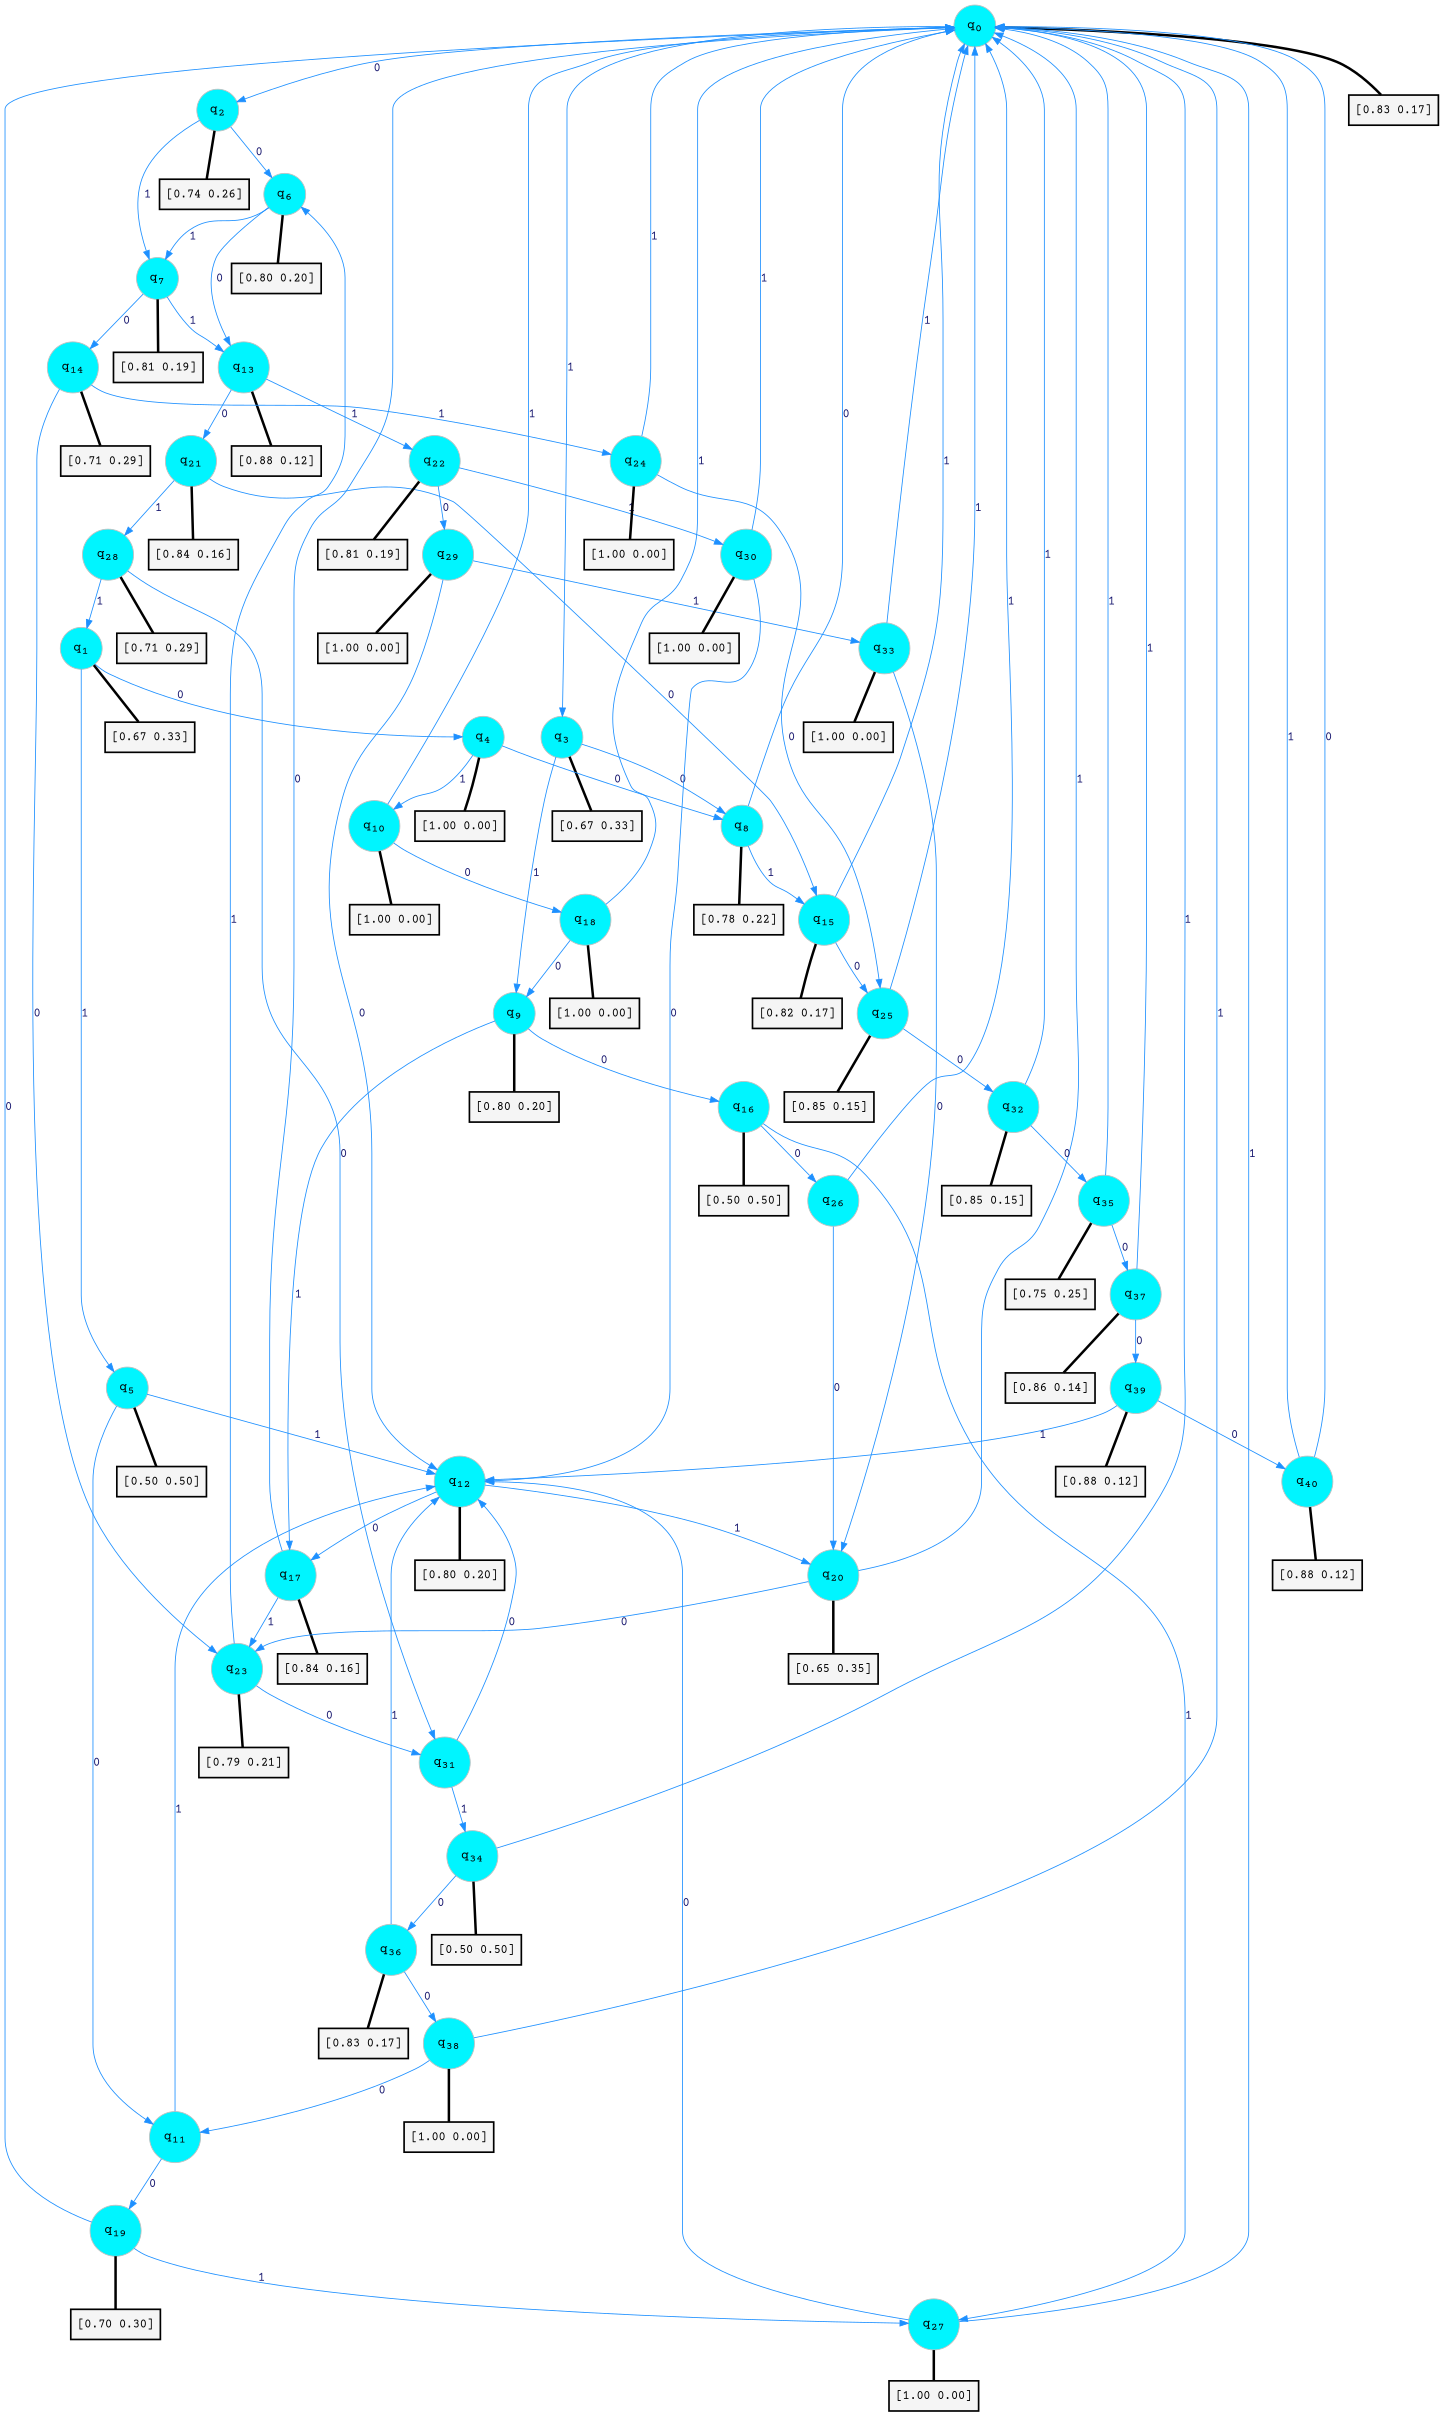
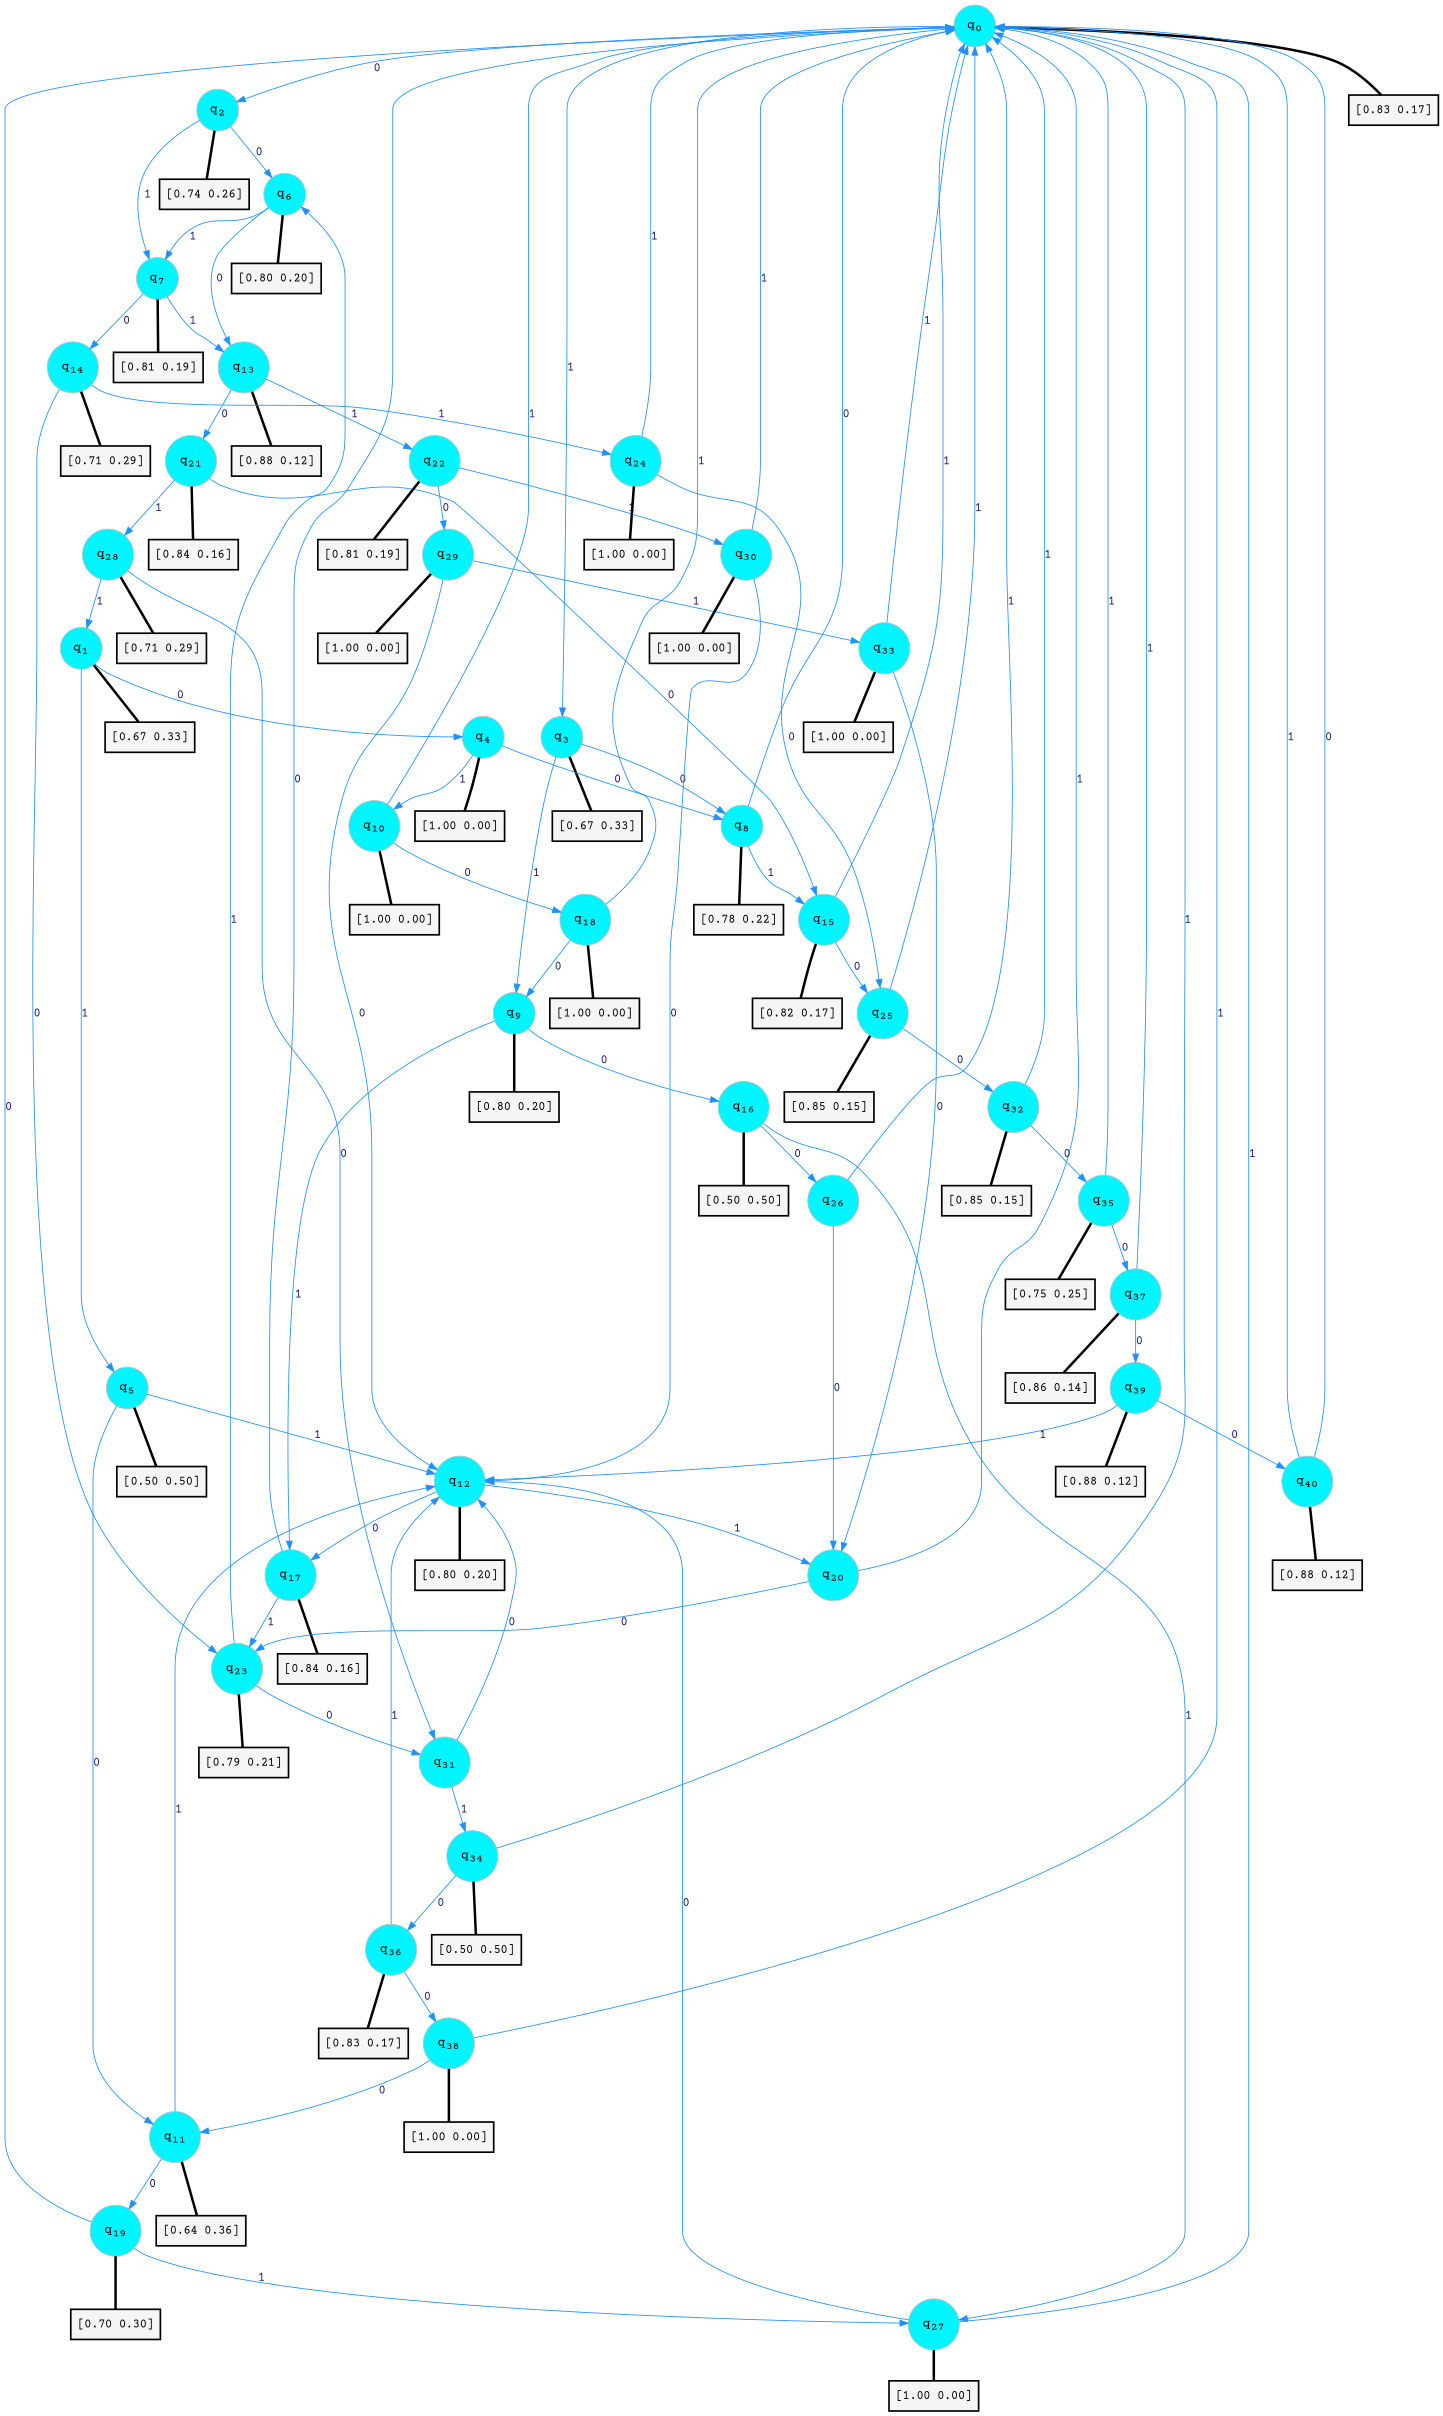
(833, 1669) -> none
none -> (201, 2231)
